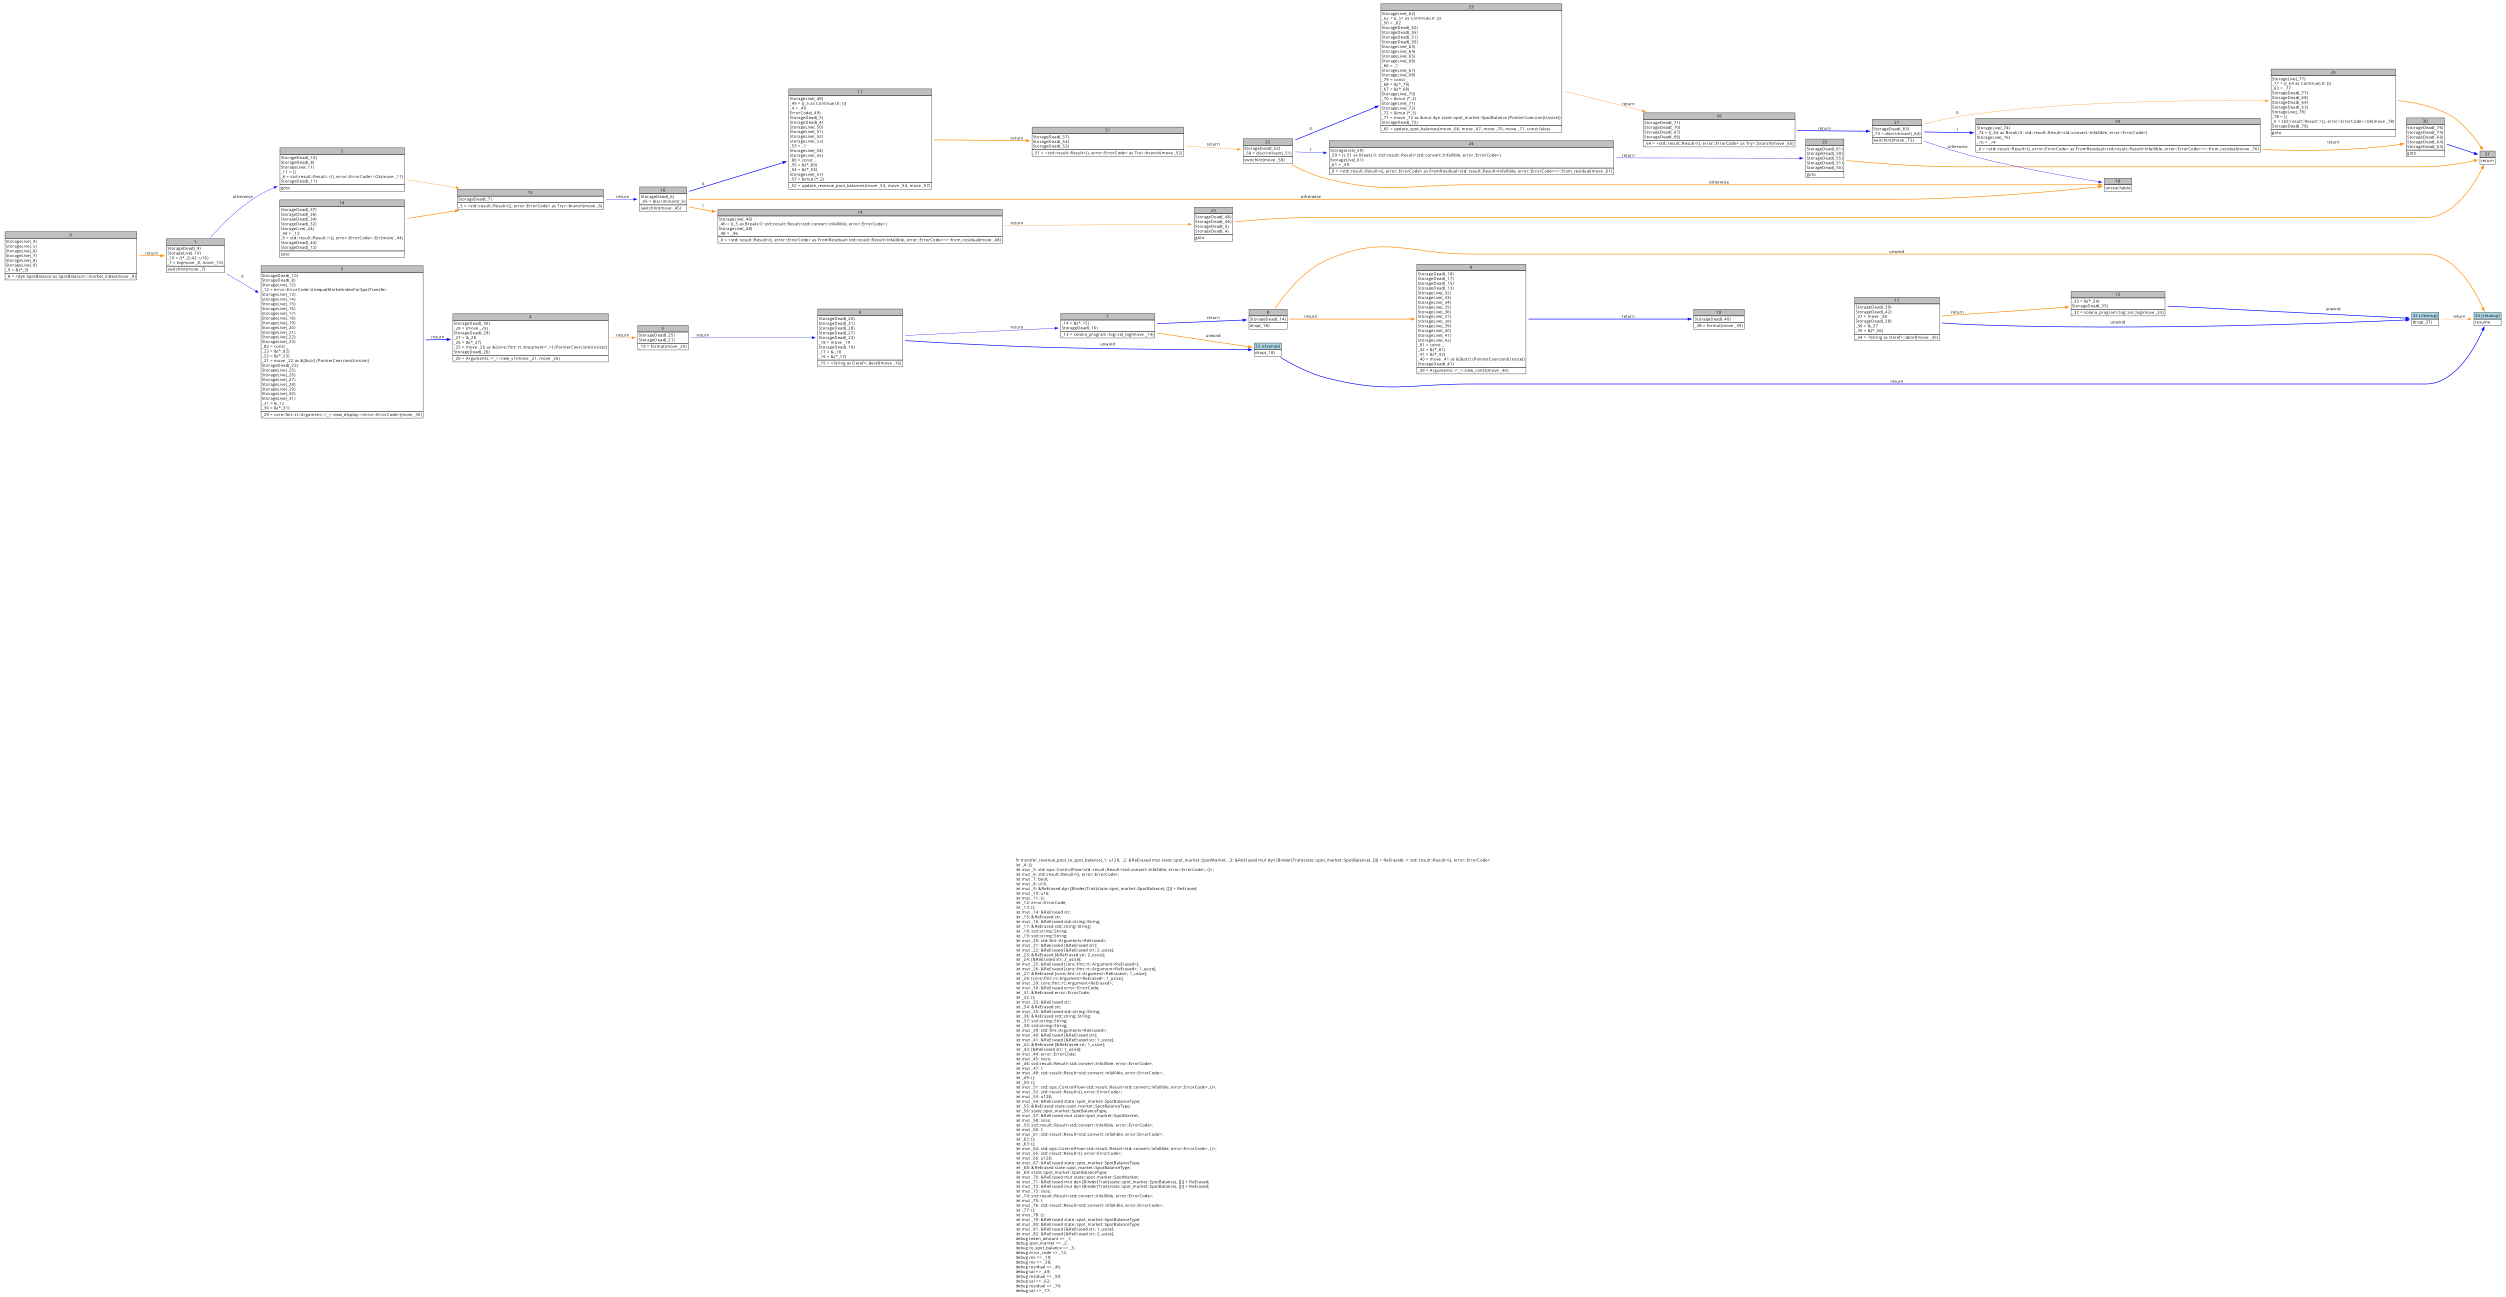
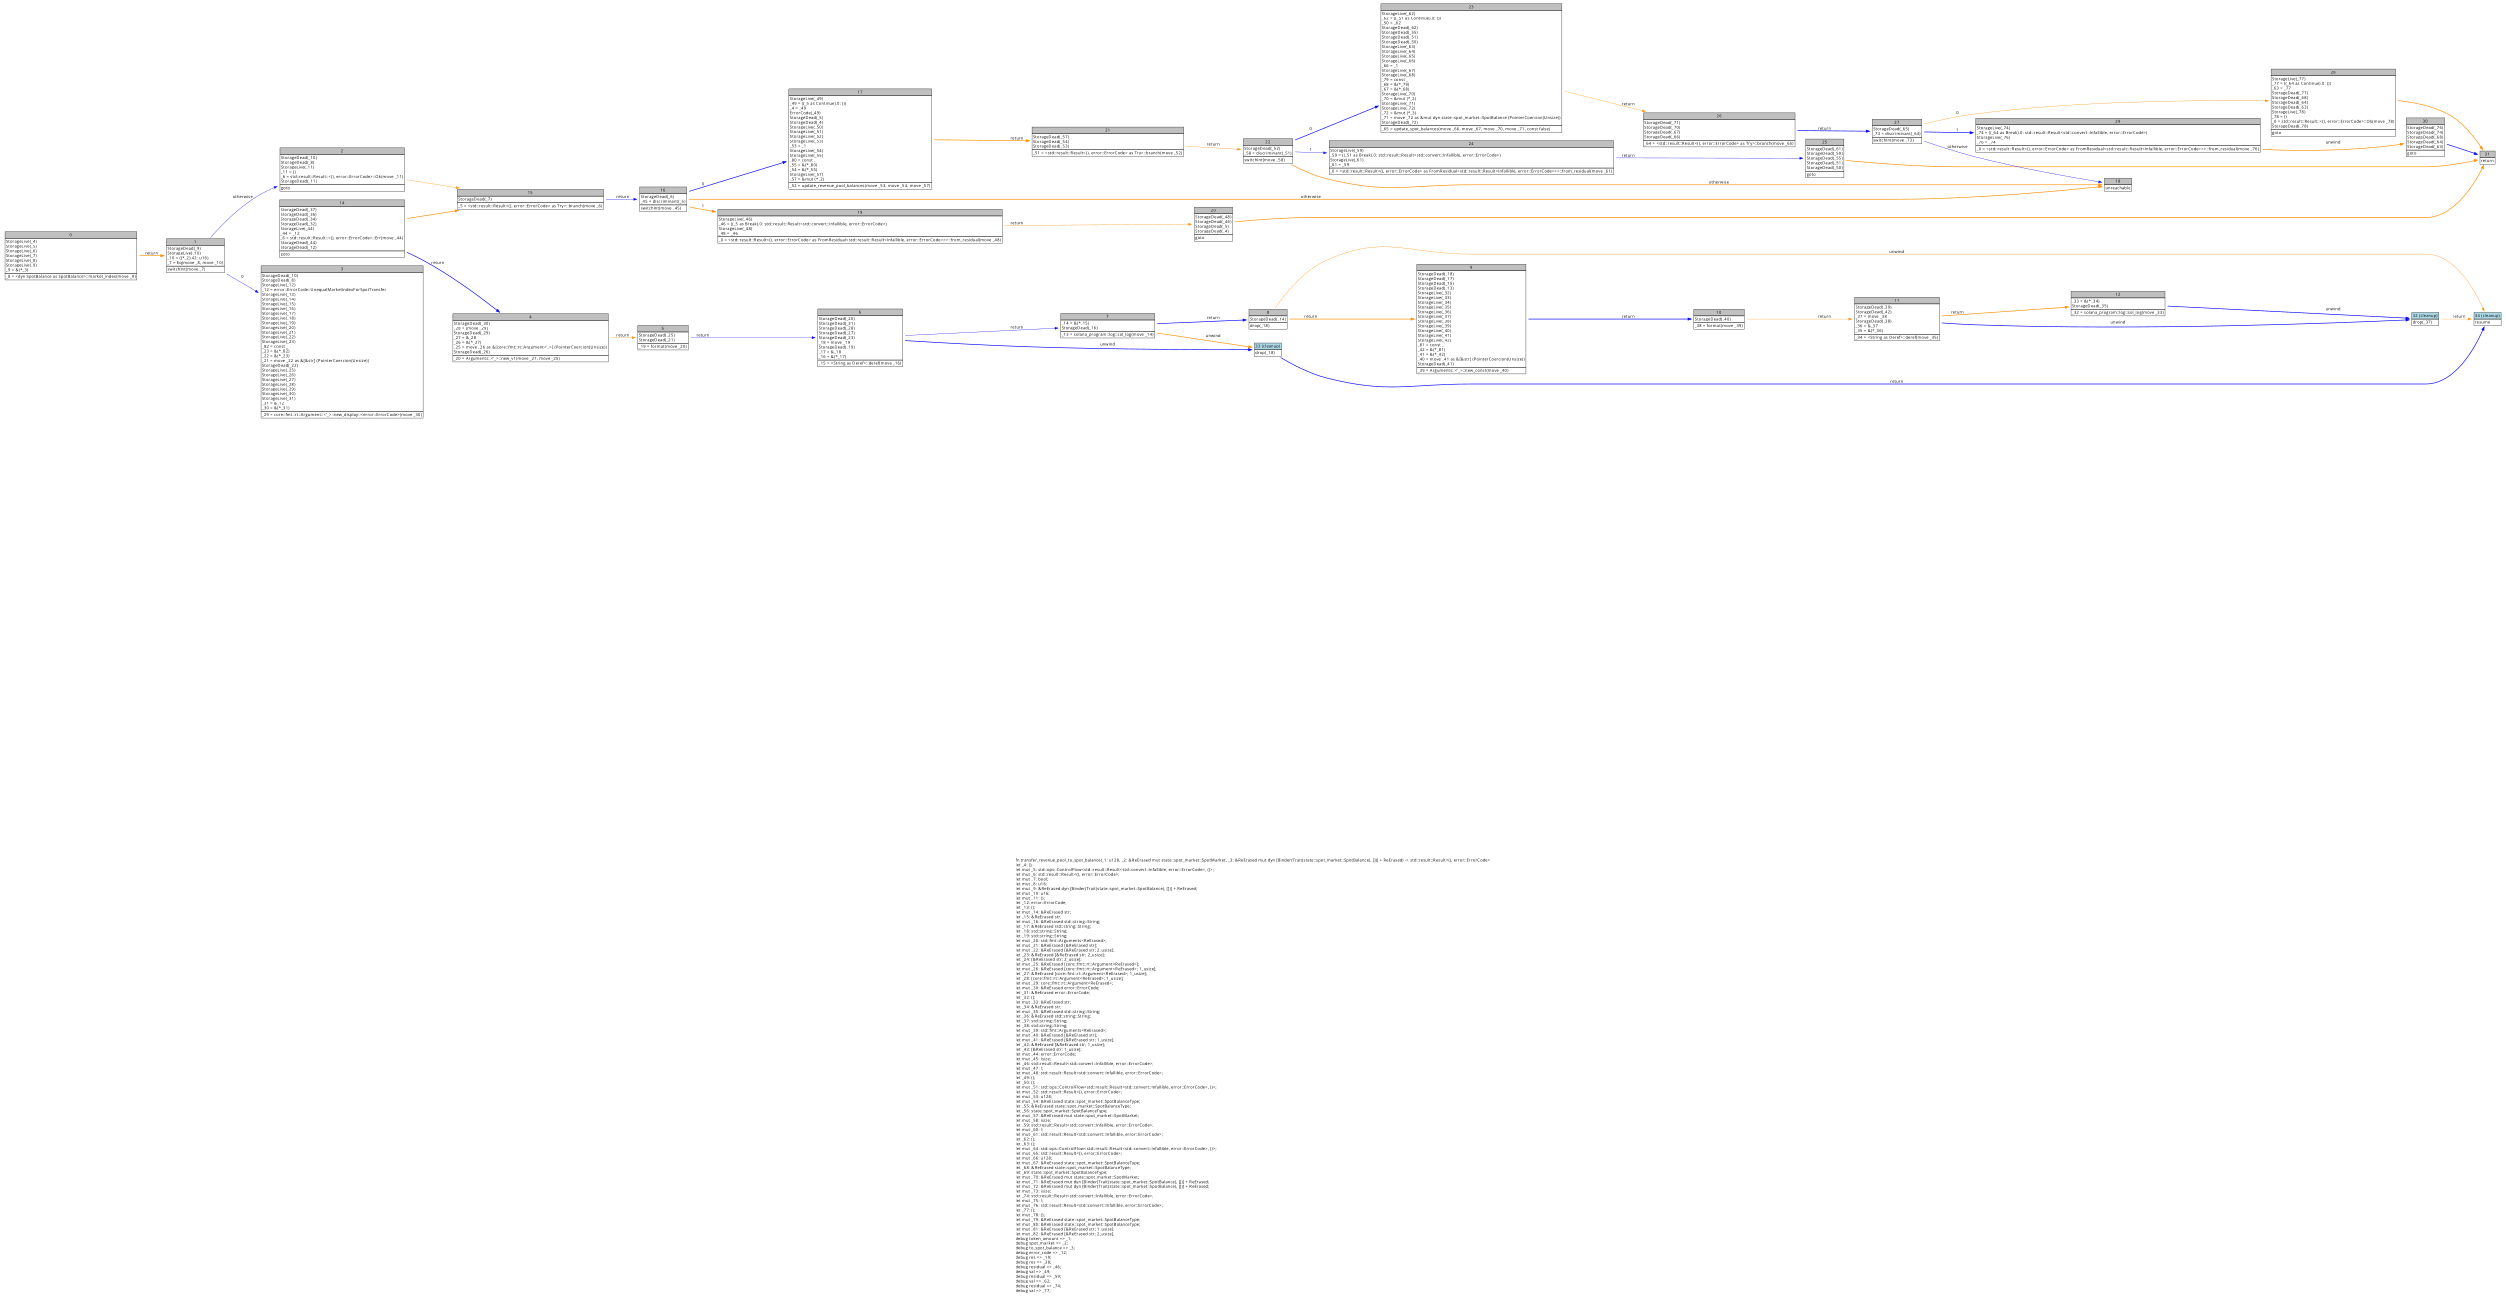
(2333, 142) -> (2333, 142)
(1881, 254) -> (1881, 254)
none -> (1798, 319)
(436, 340) -> (454, 279)
